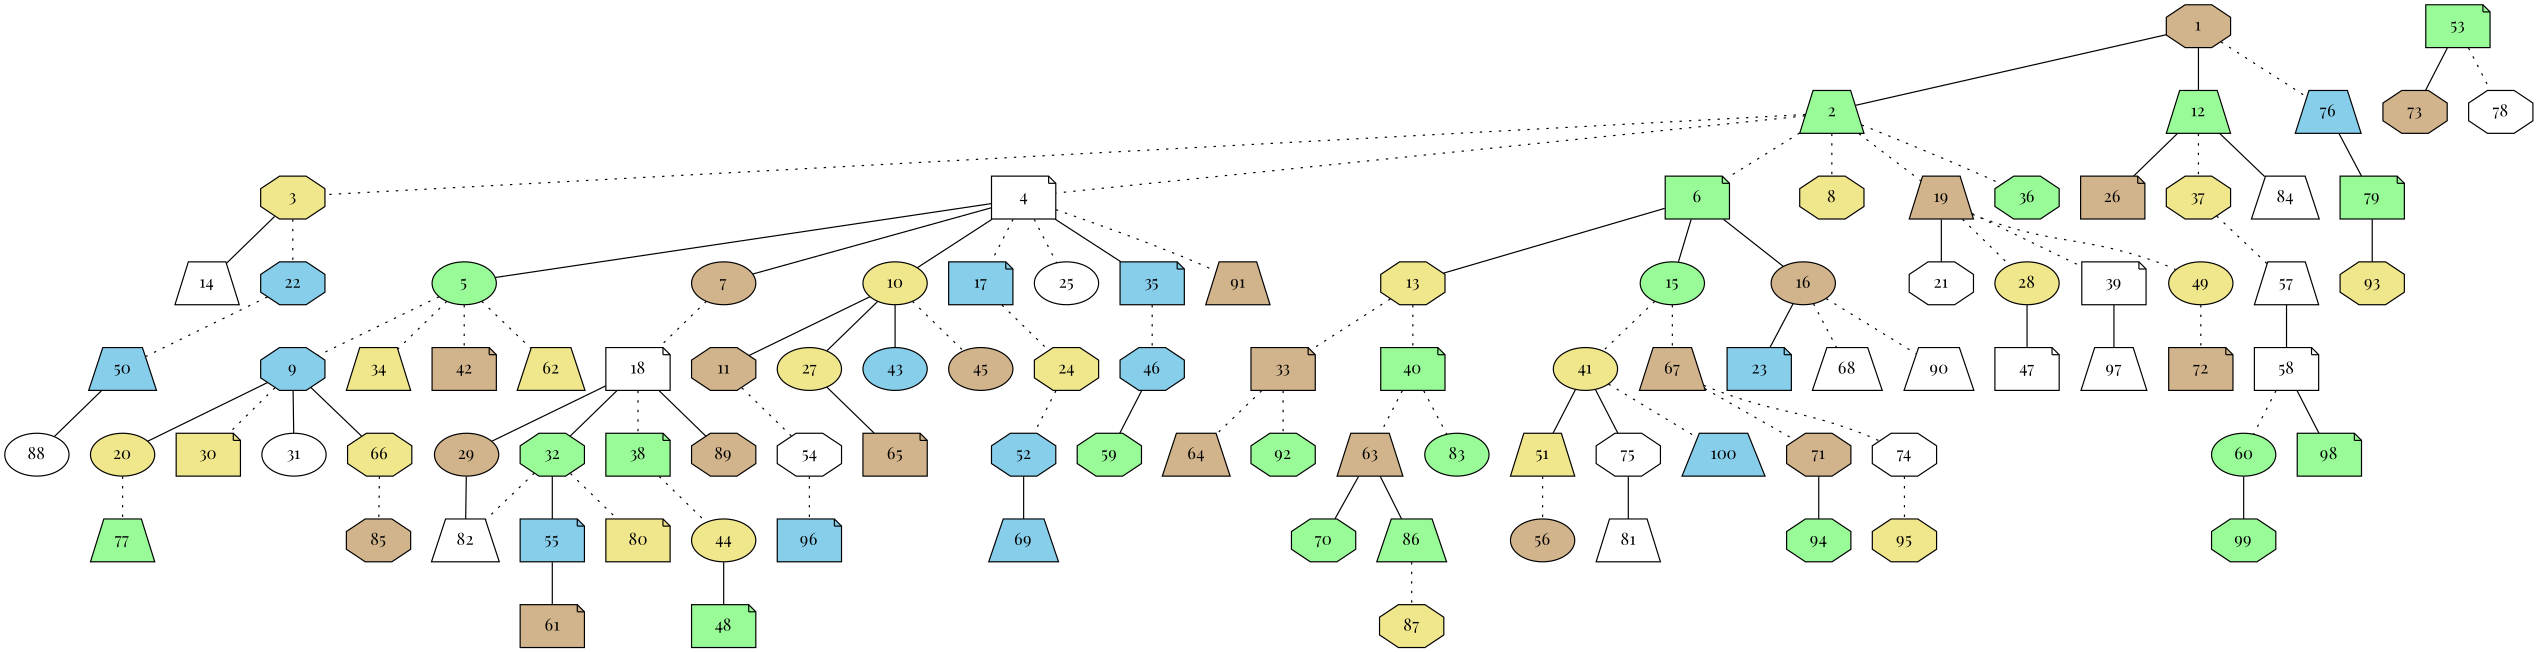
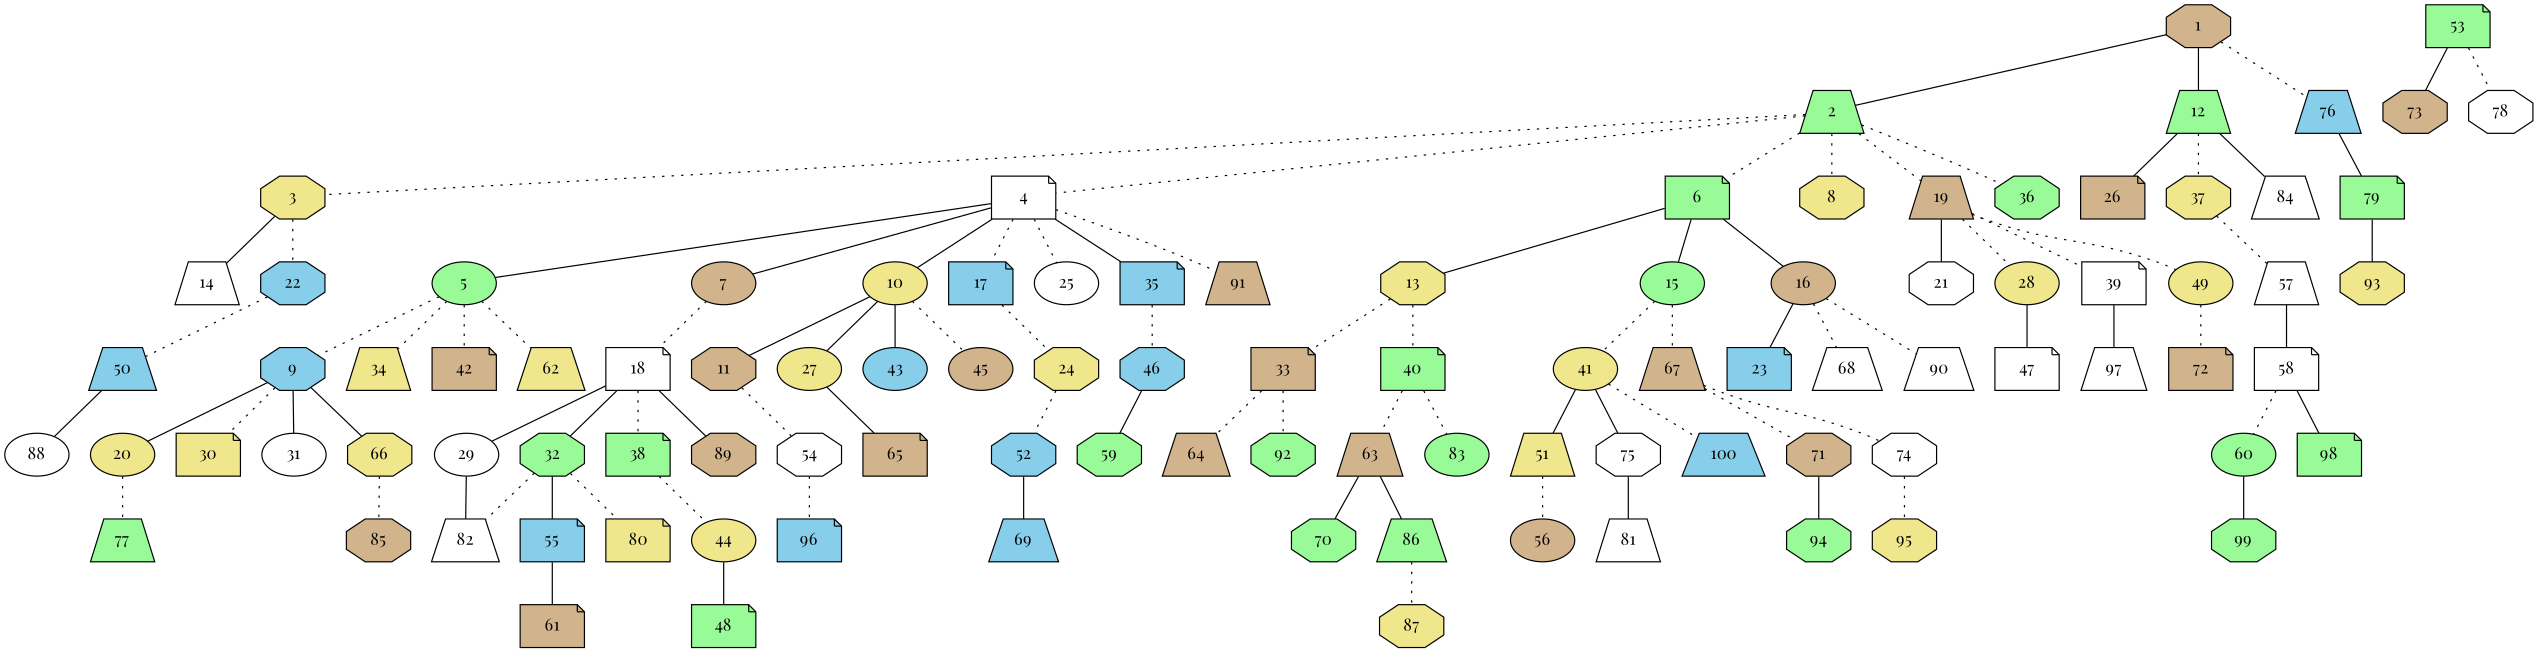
(467, 455) -> (467, 455)
